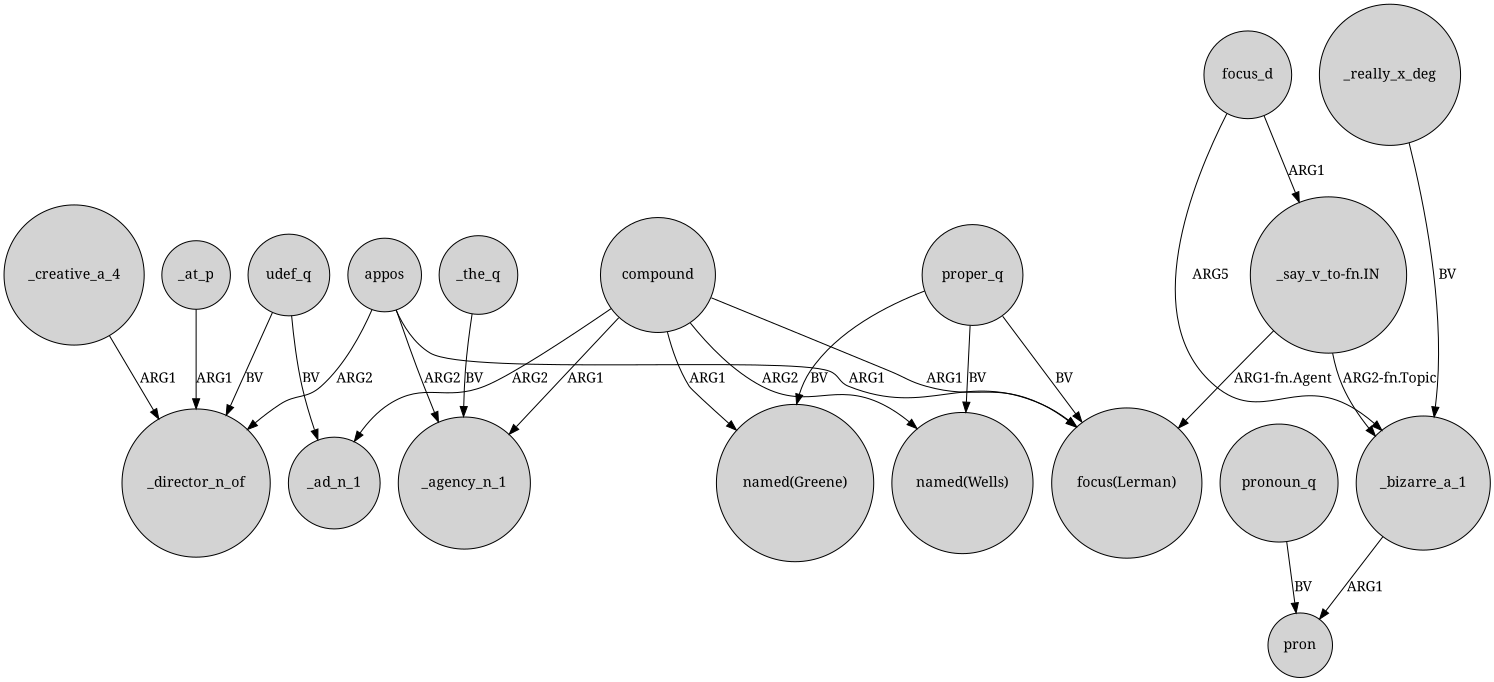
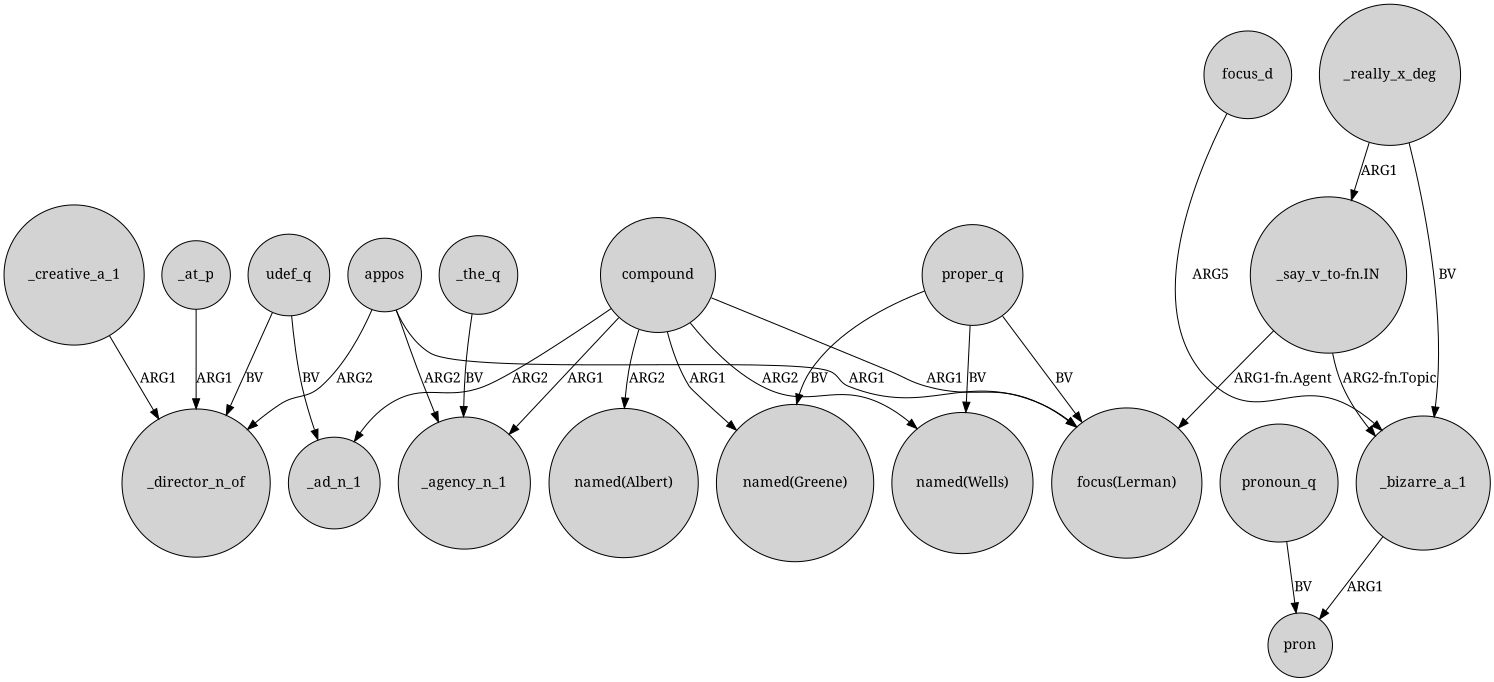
(1280, 154) -> (1362, 167)
(74, 275) -> (74, 275)
none -> (624, 483)
